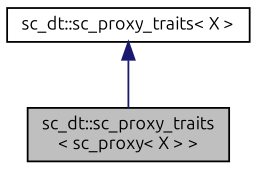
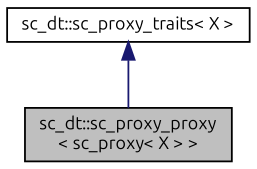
(128, 135) -> (128, 135)
